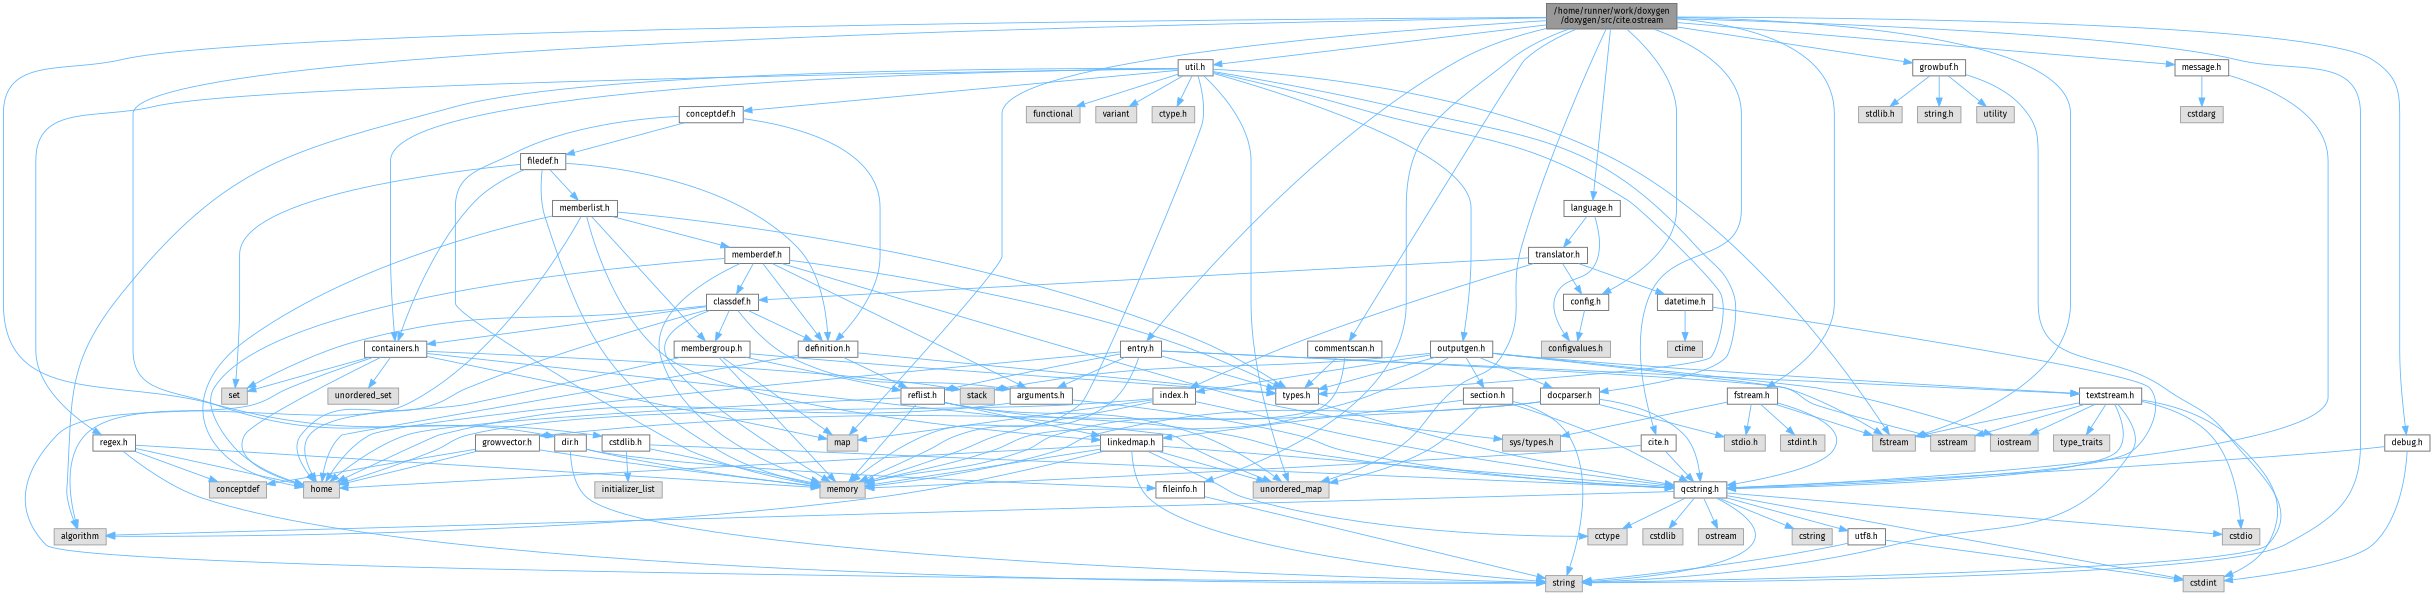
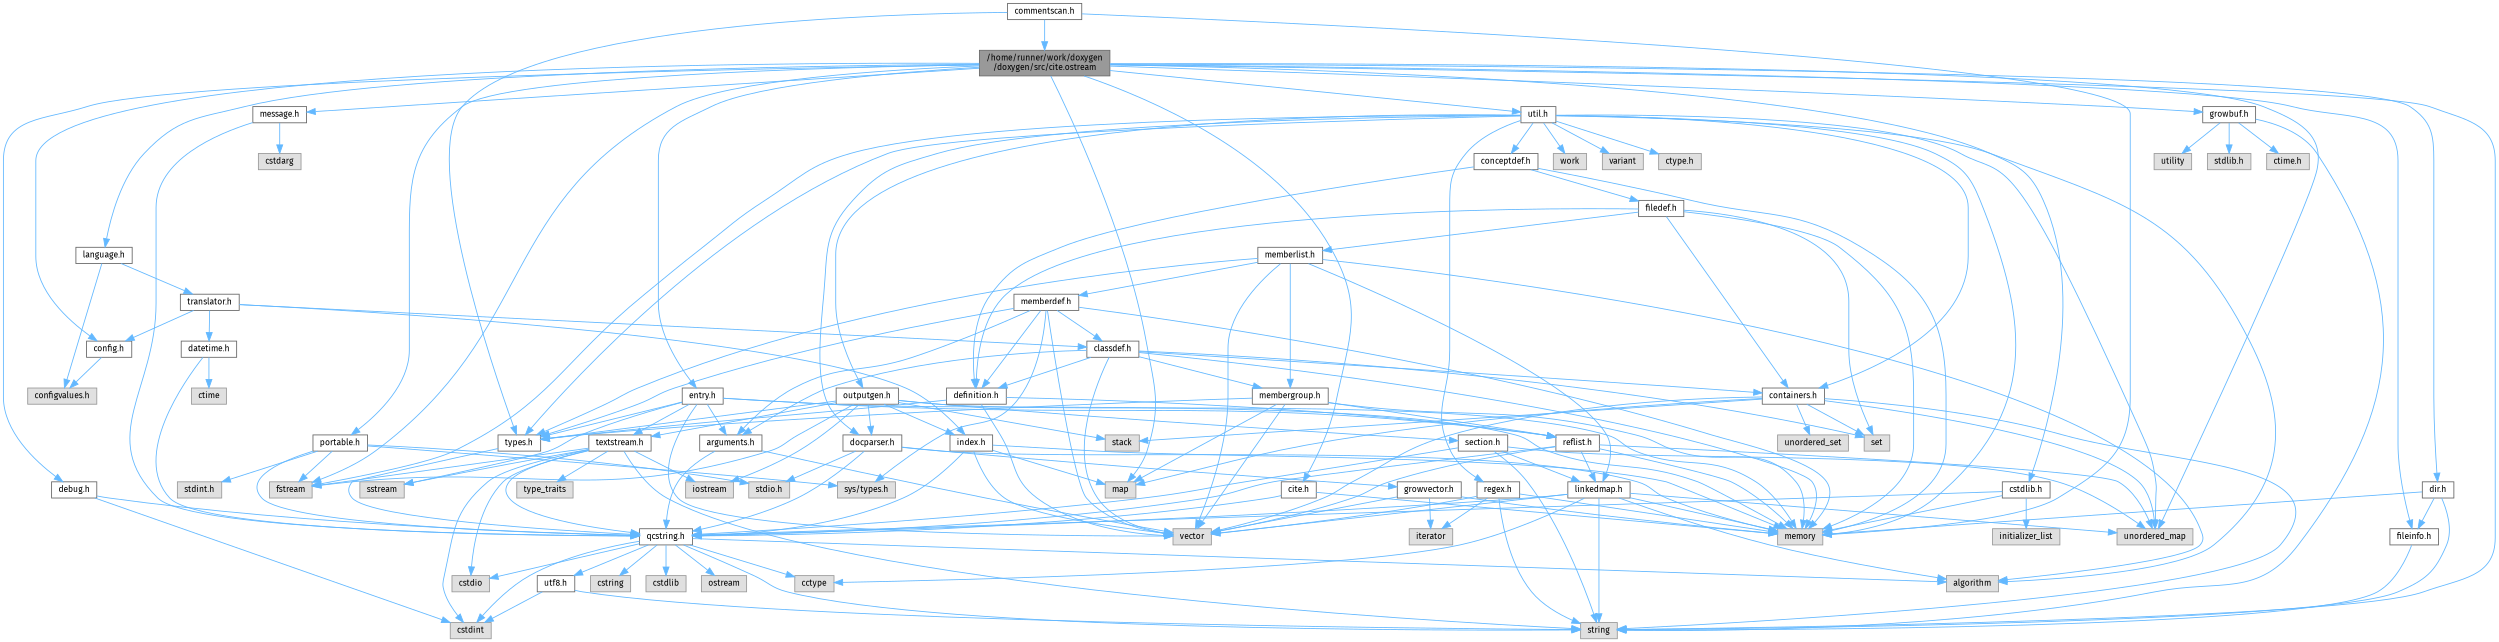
(1053, 115) -> (1570, 162)
(1939, 115) -> (2288, 162)
(1454, 170) -> (1045, 31)
(1752, 396) -> (340, 443)
(238, 490) -> (1431, 537)
(321, 490) -> (1192, 537)
